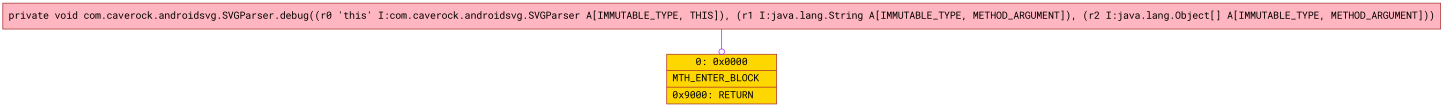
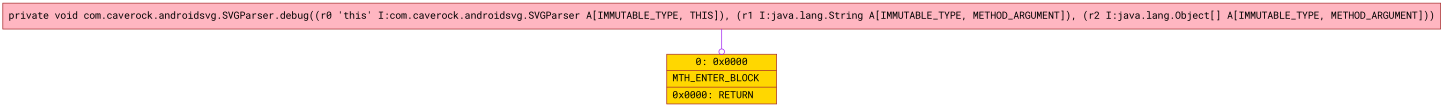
(722, 95) -> (722, 95)
